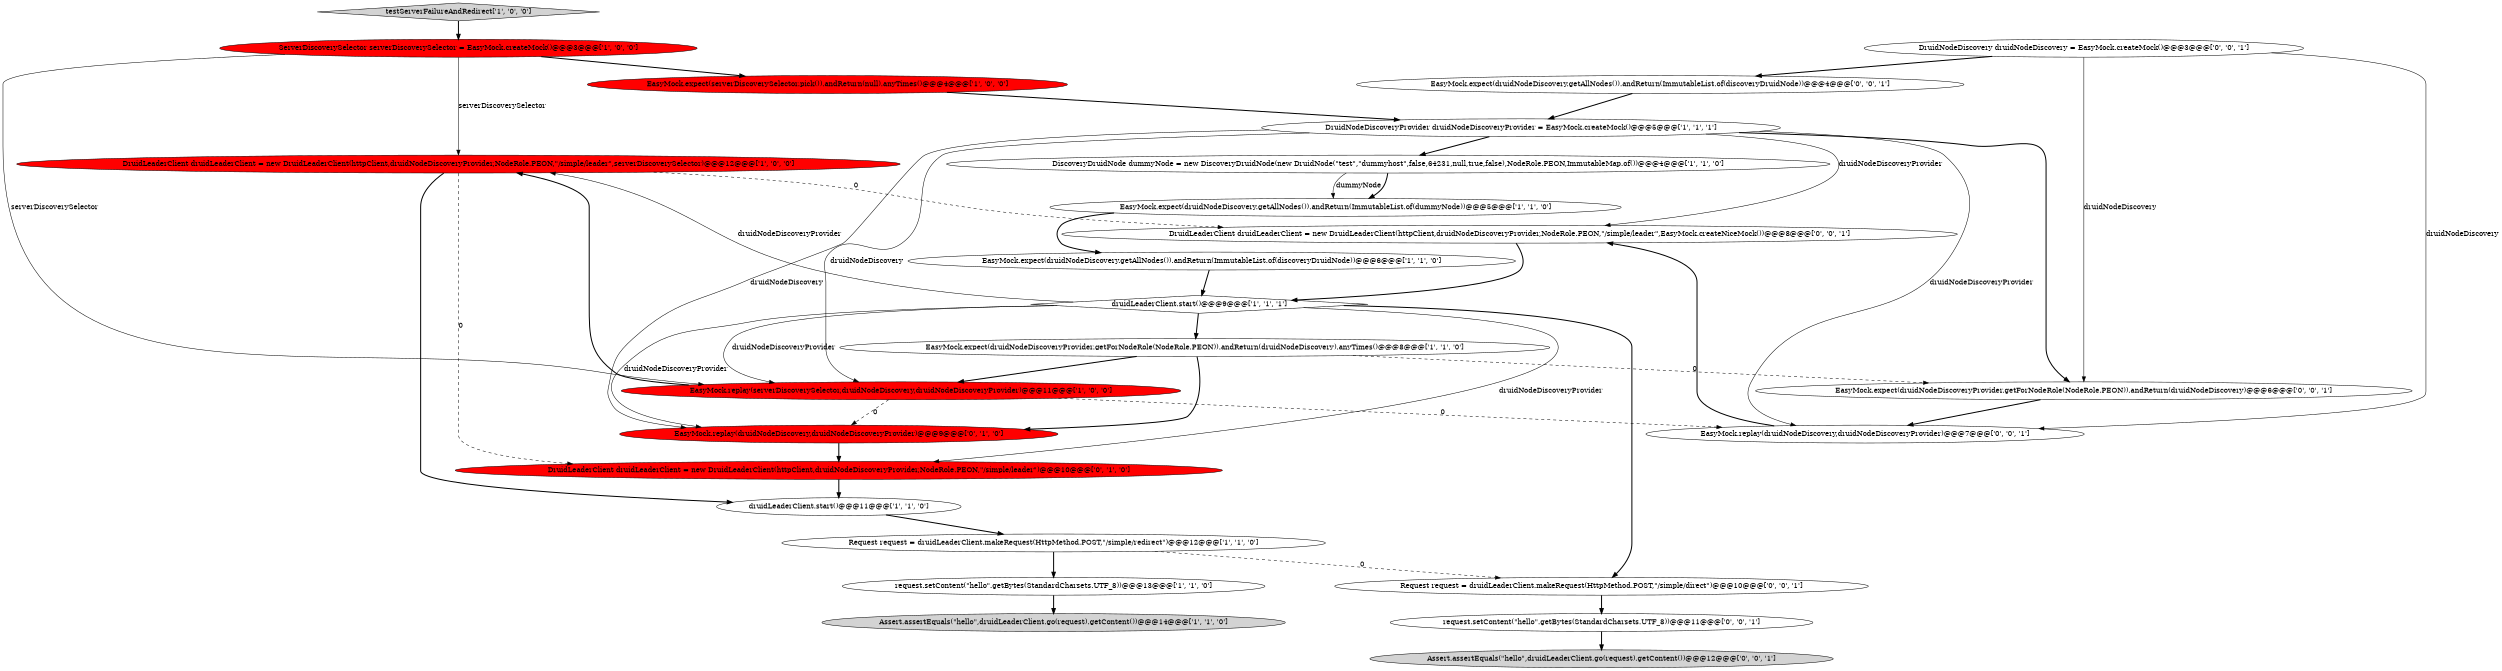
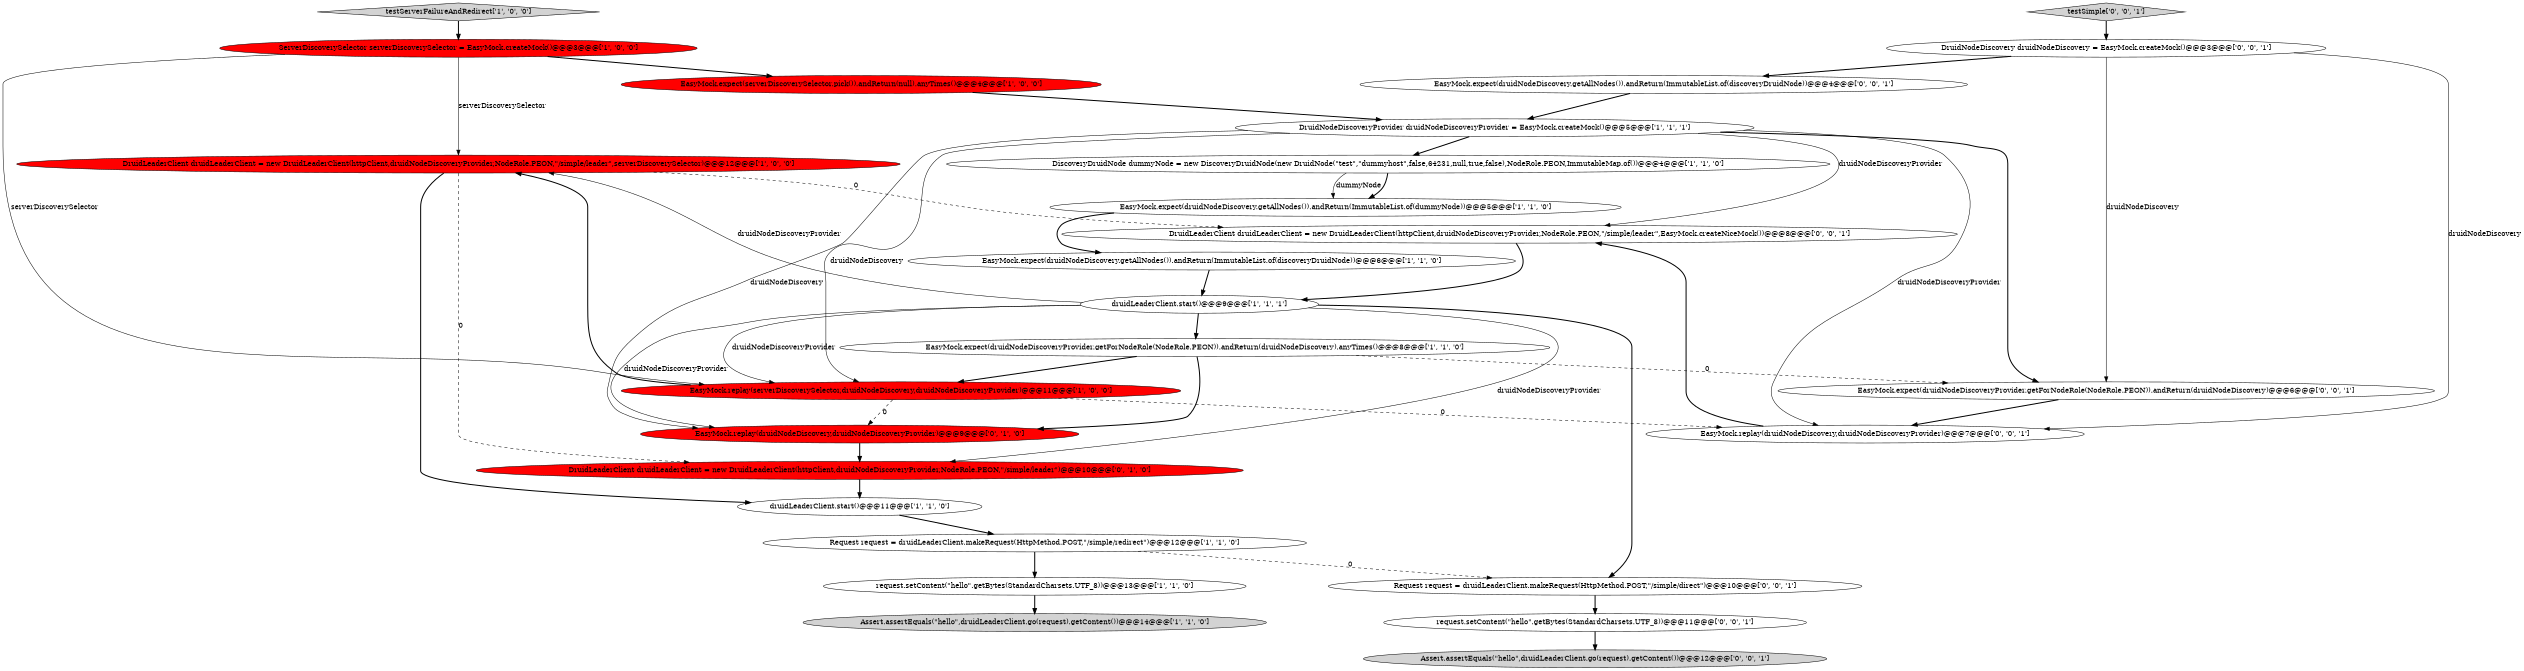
none -> (2106, 12)
(1199, 304) -> (1199, 304)
